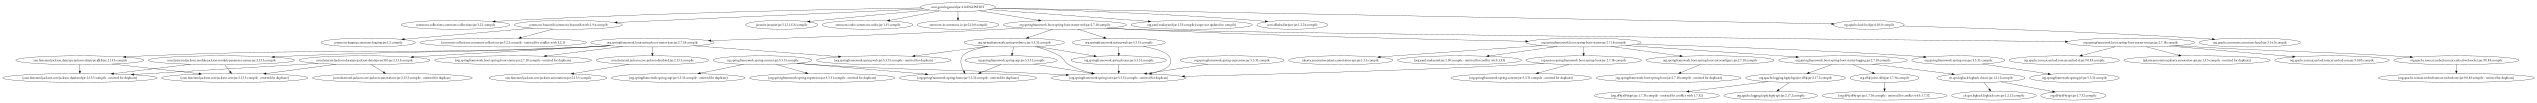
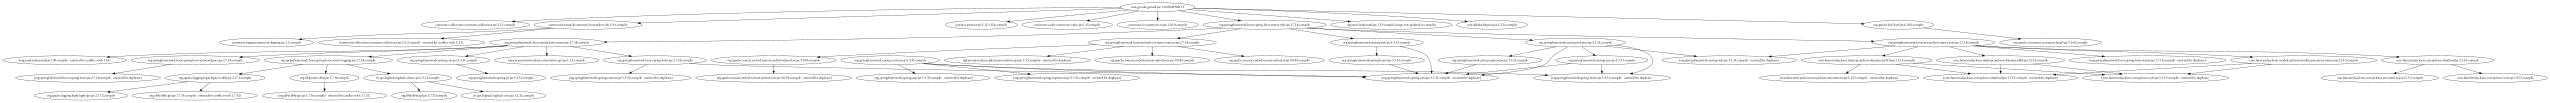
(1065, 51) -> (1534, 51)
(1584, 60) -> (655, 60)
none -> (2495, 78)
